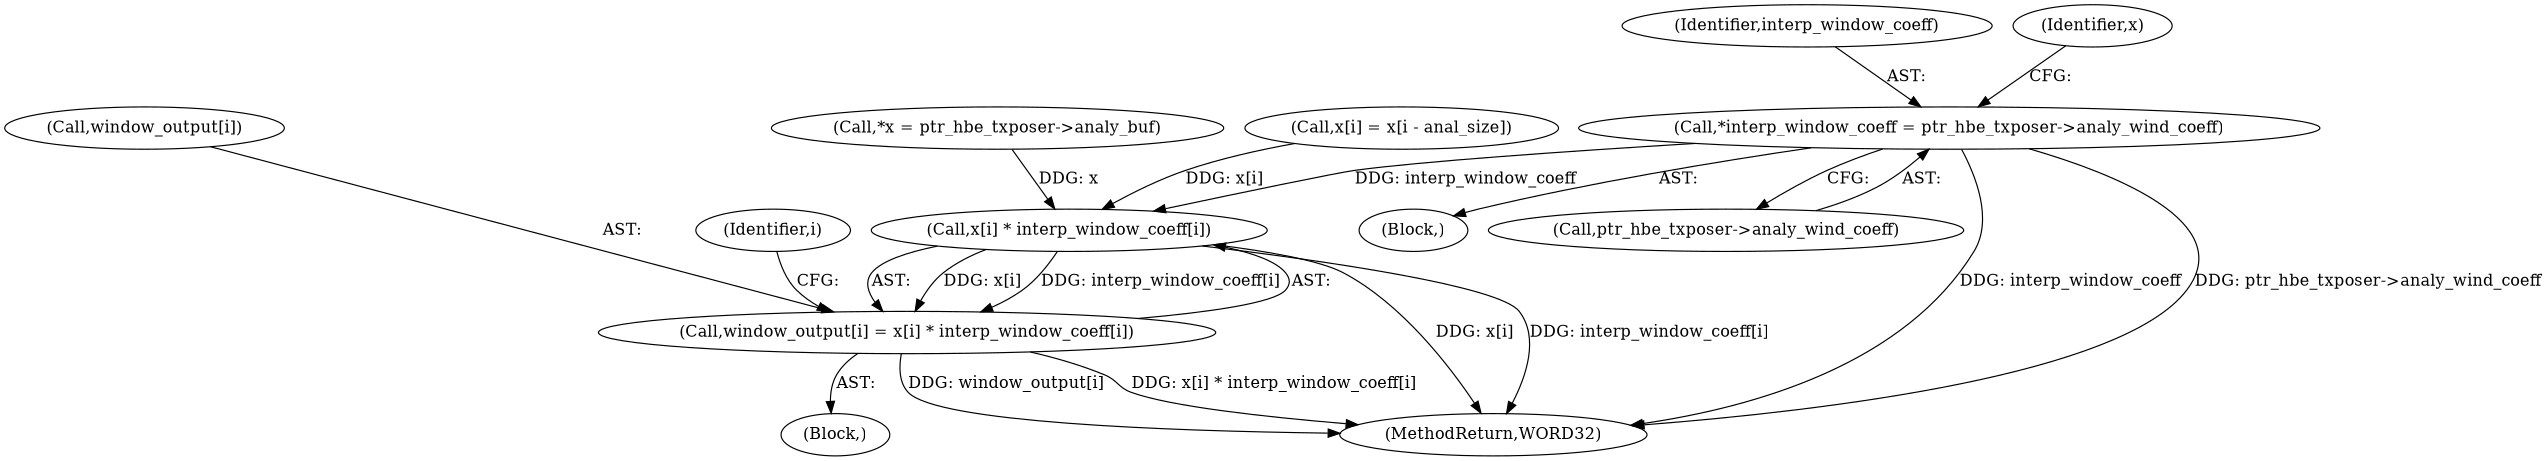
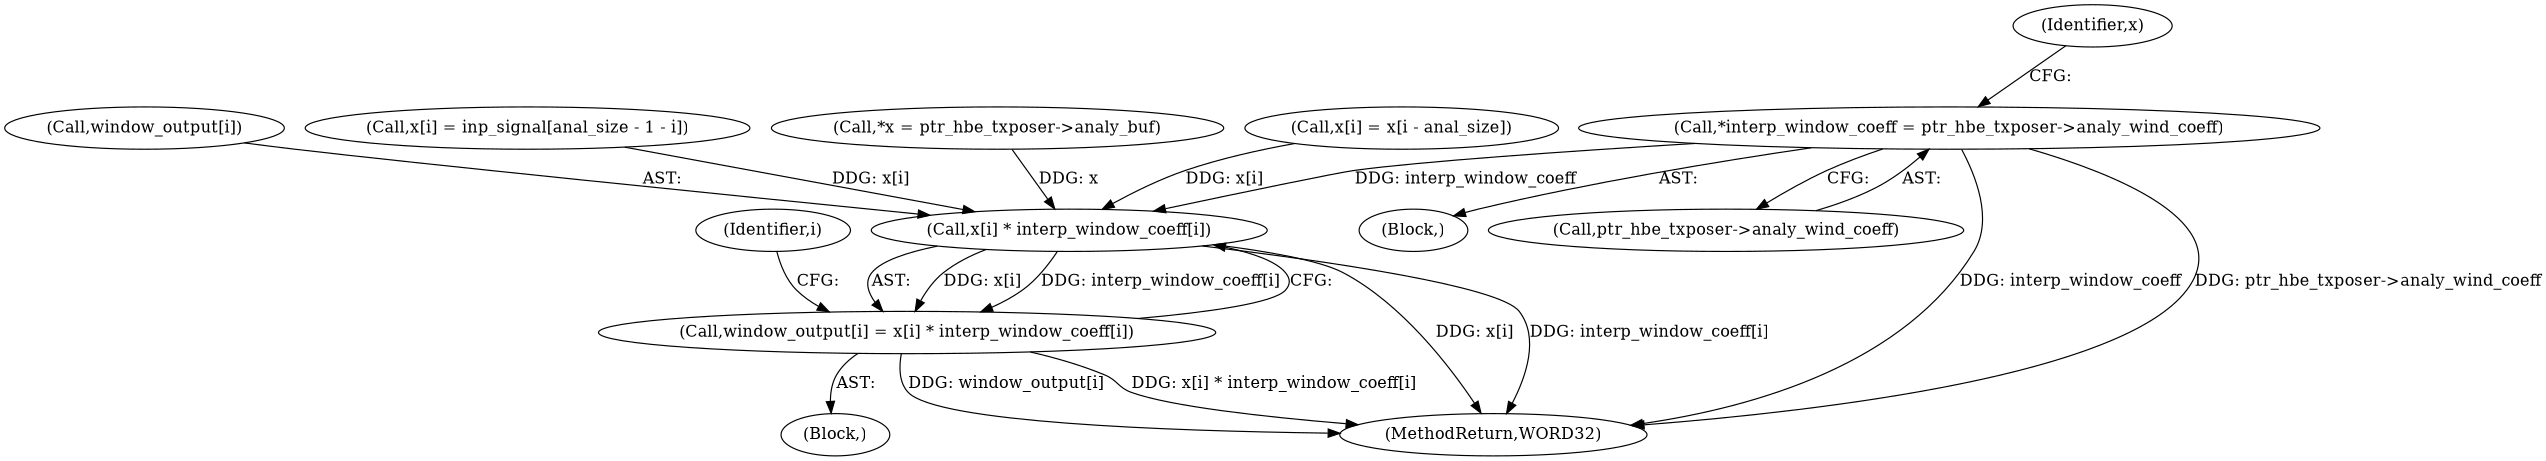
(1807, 26) -> none
none -> (528, 128)
(516, 228) -> (581, 180)
(1314, 281) -> (1314, 281)
